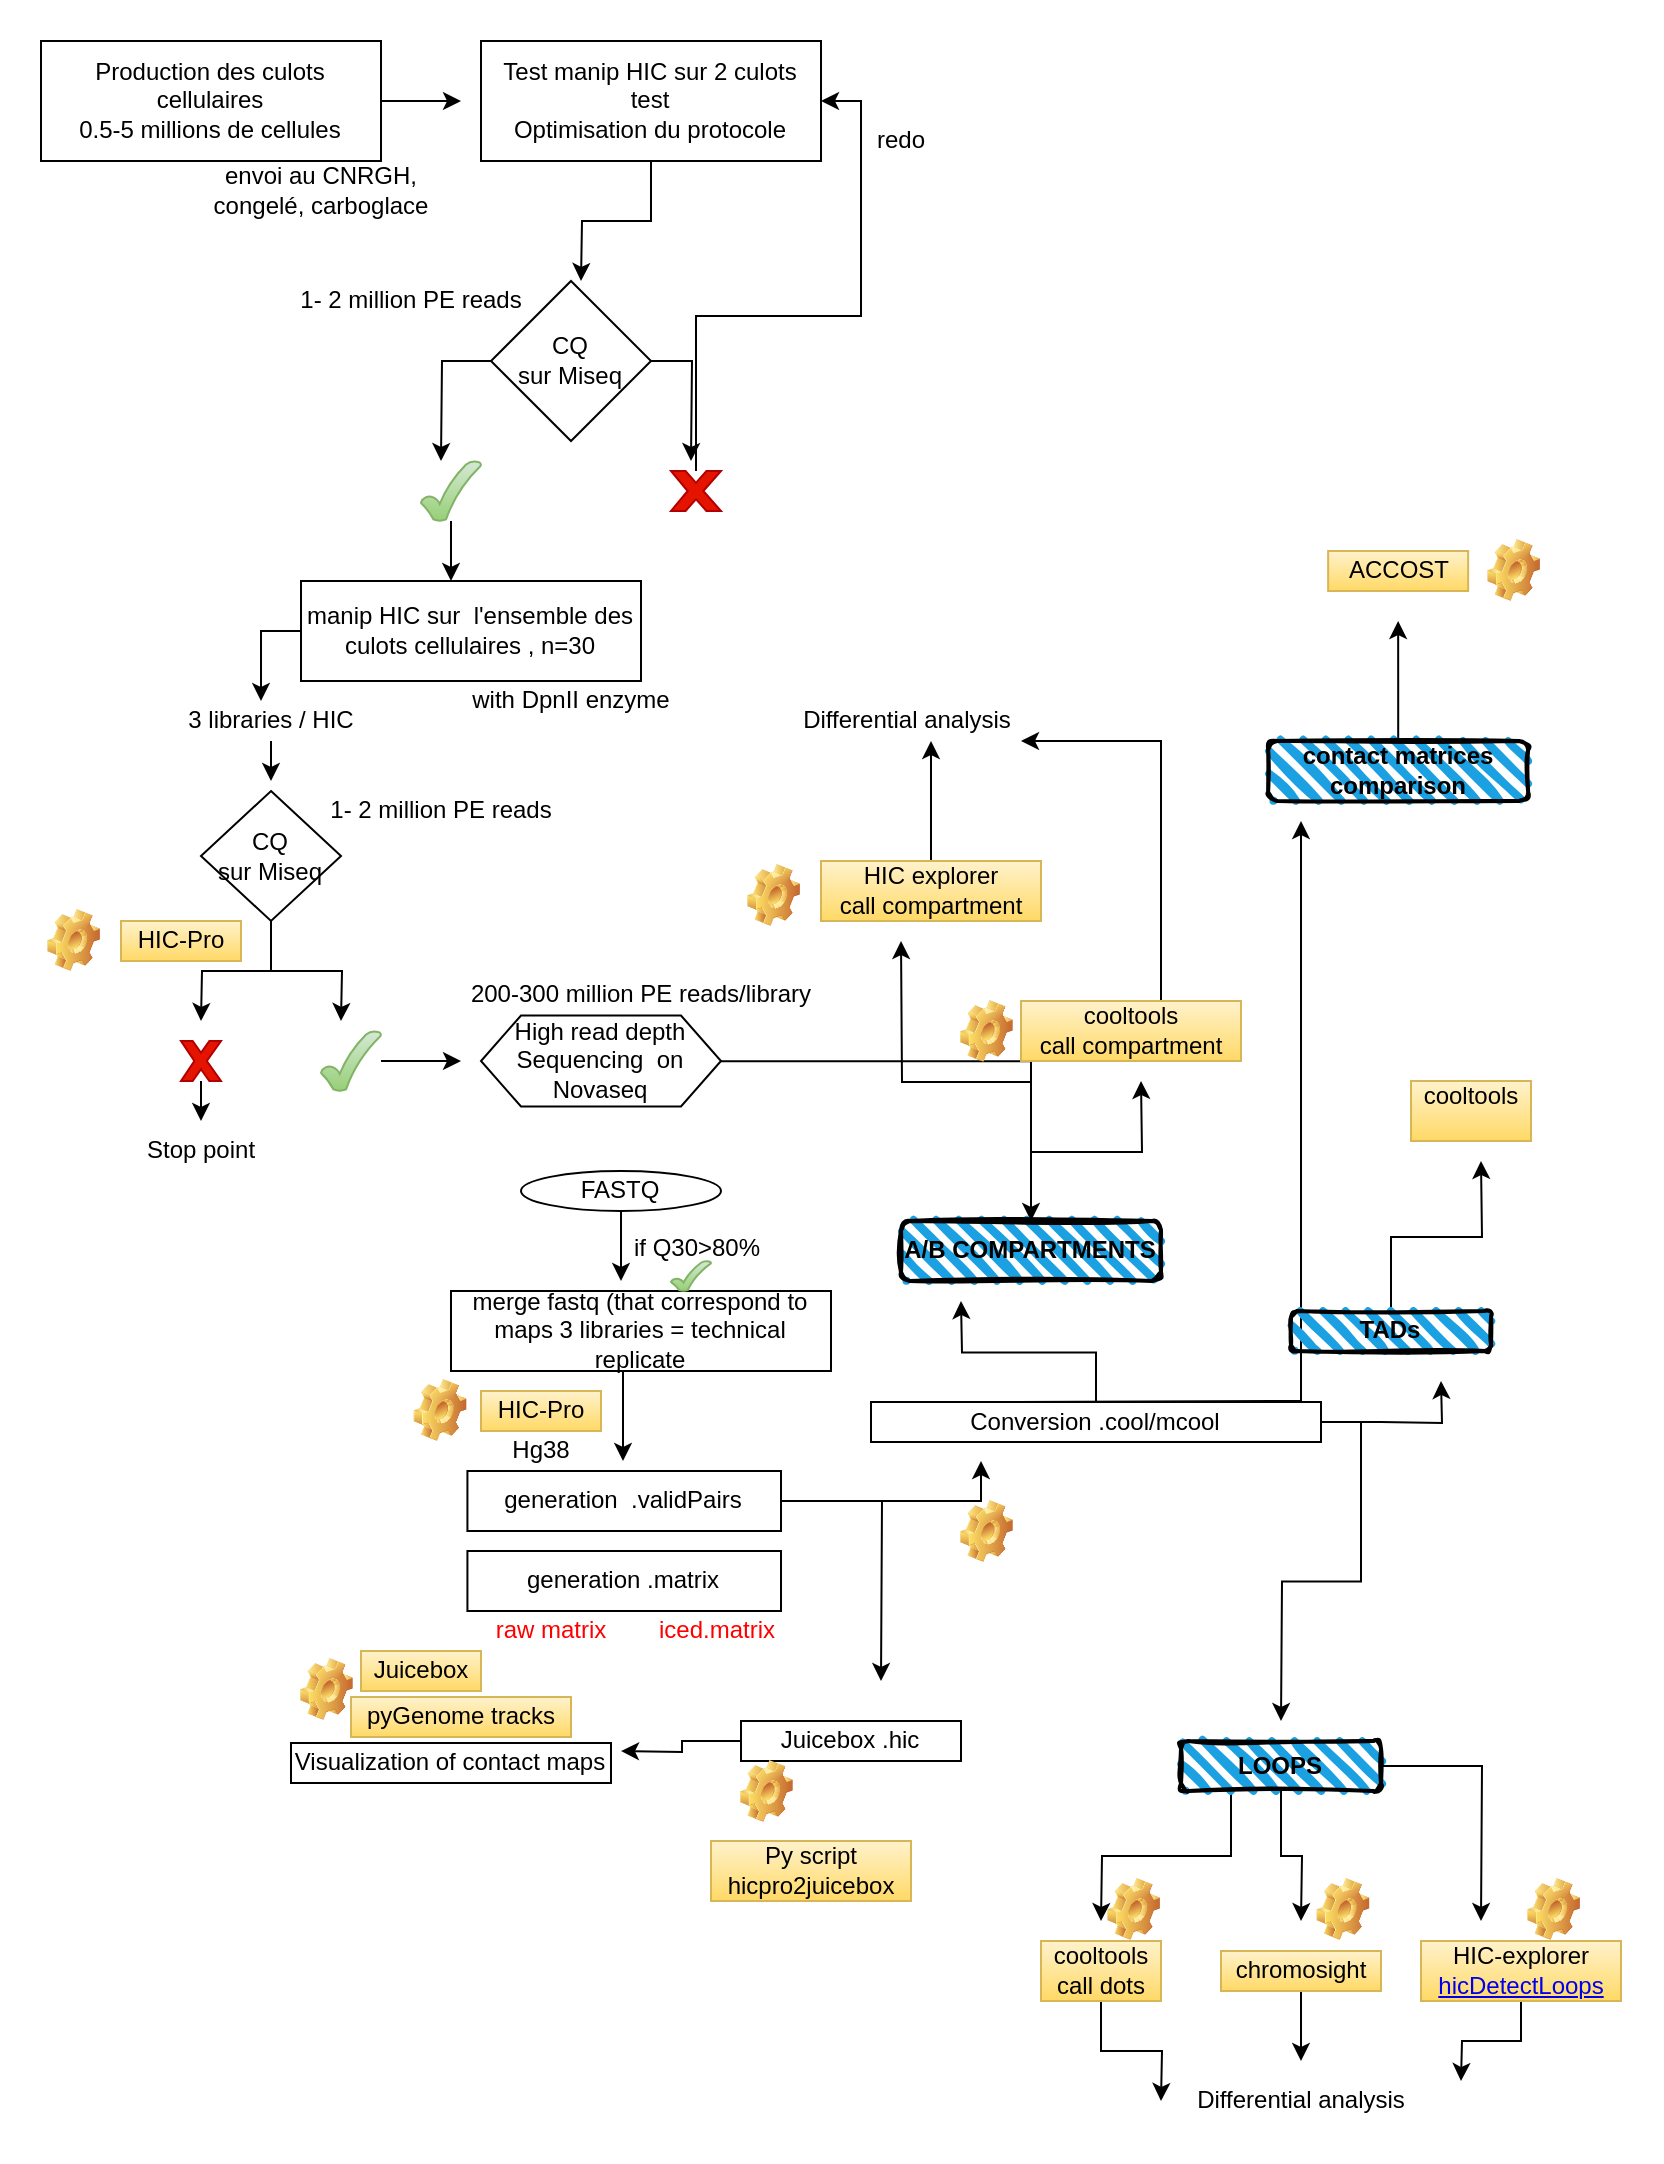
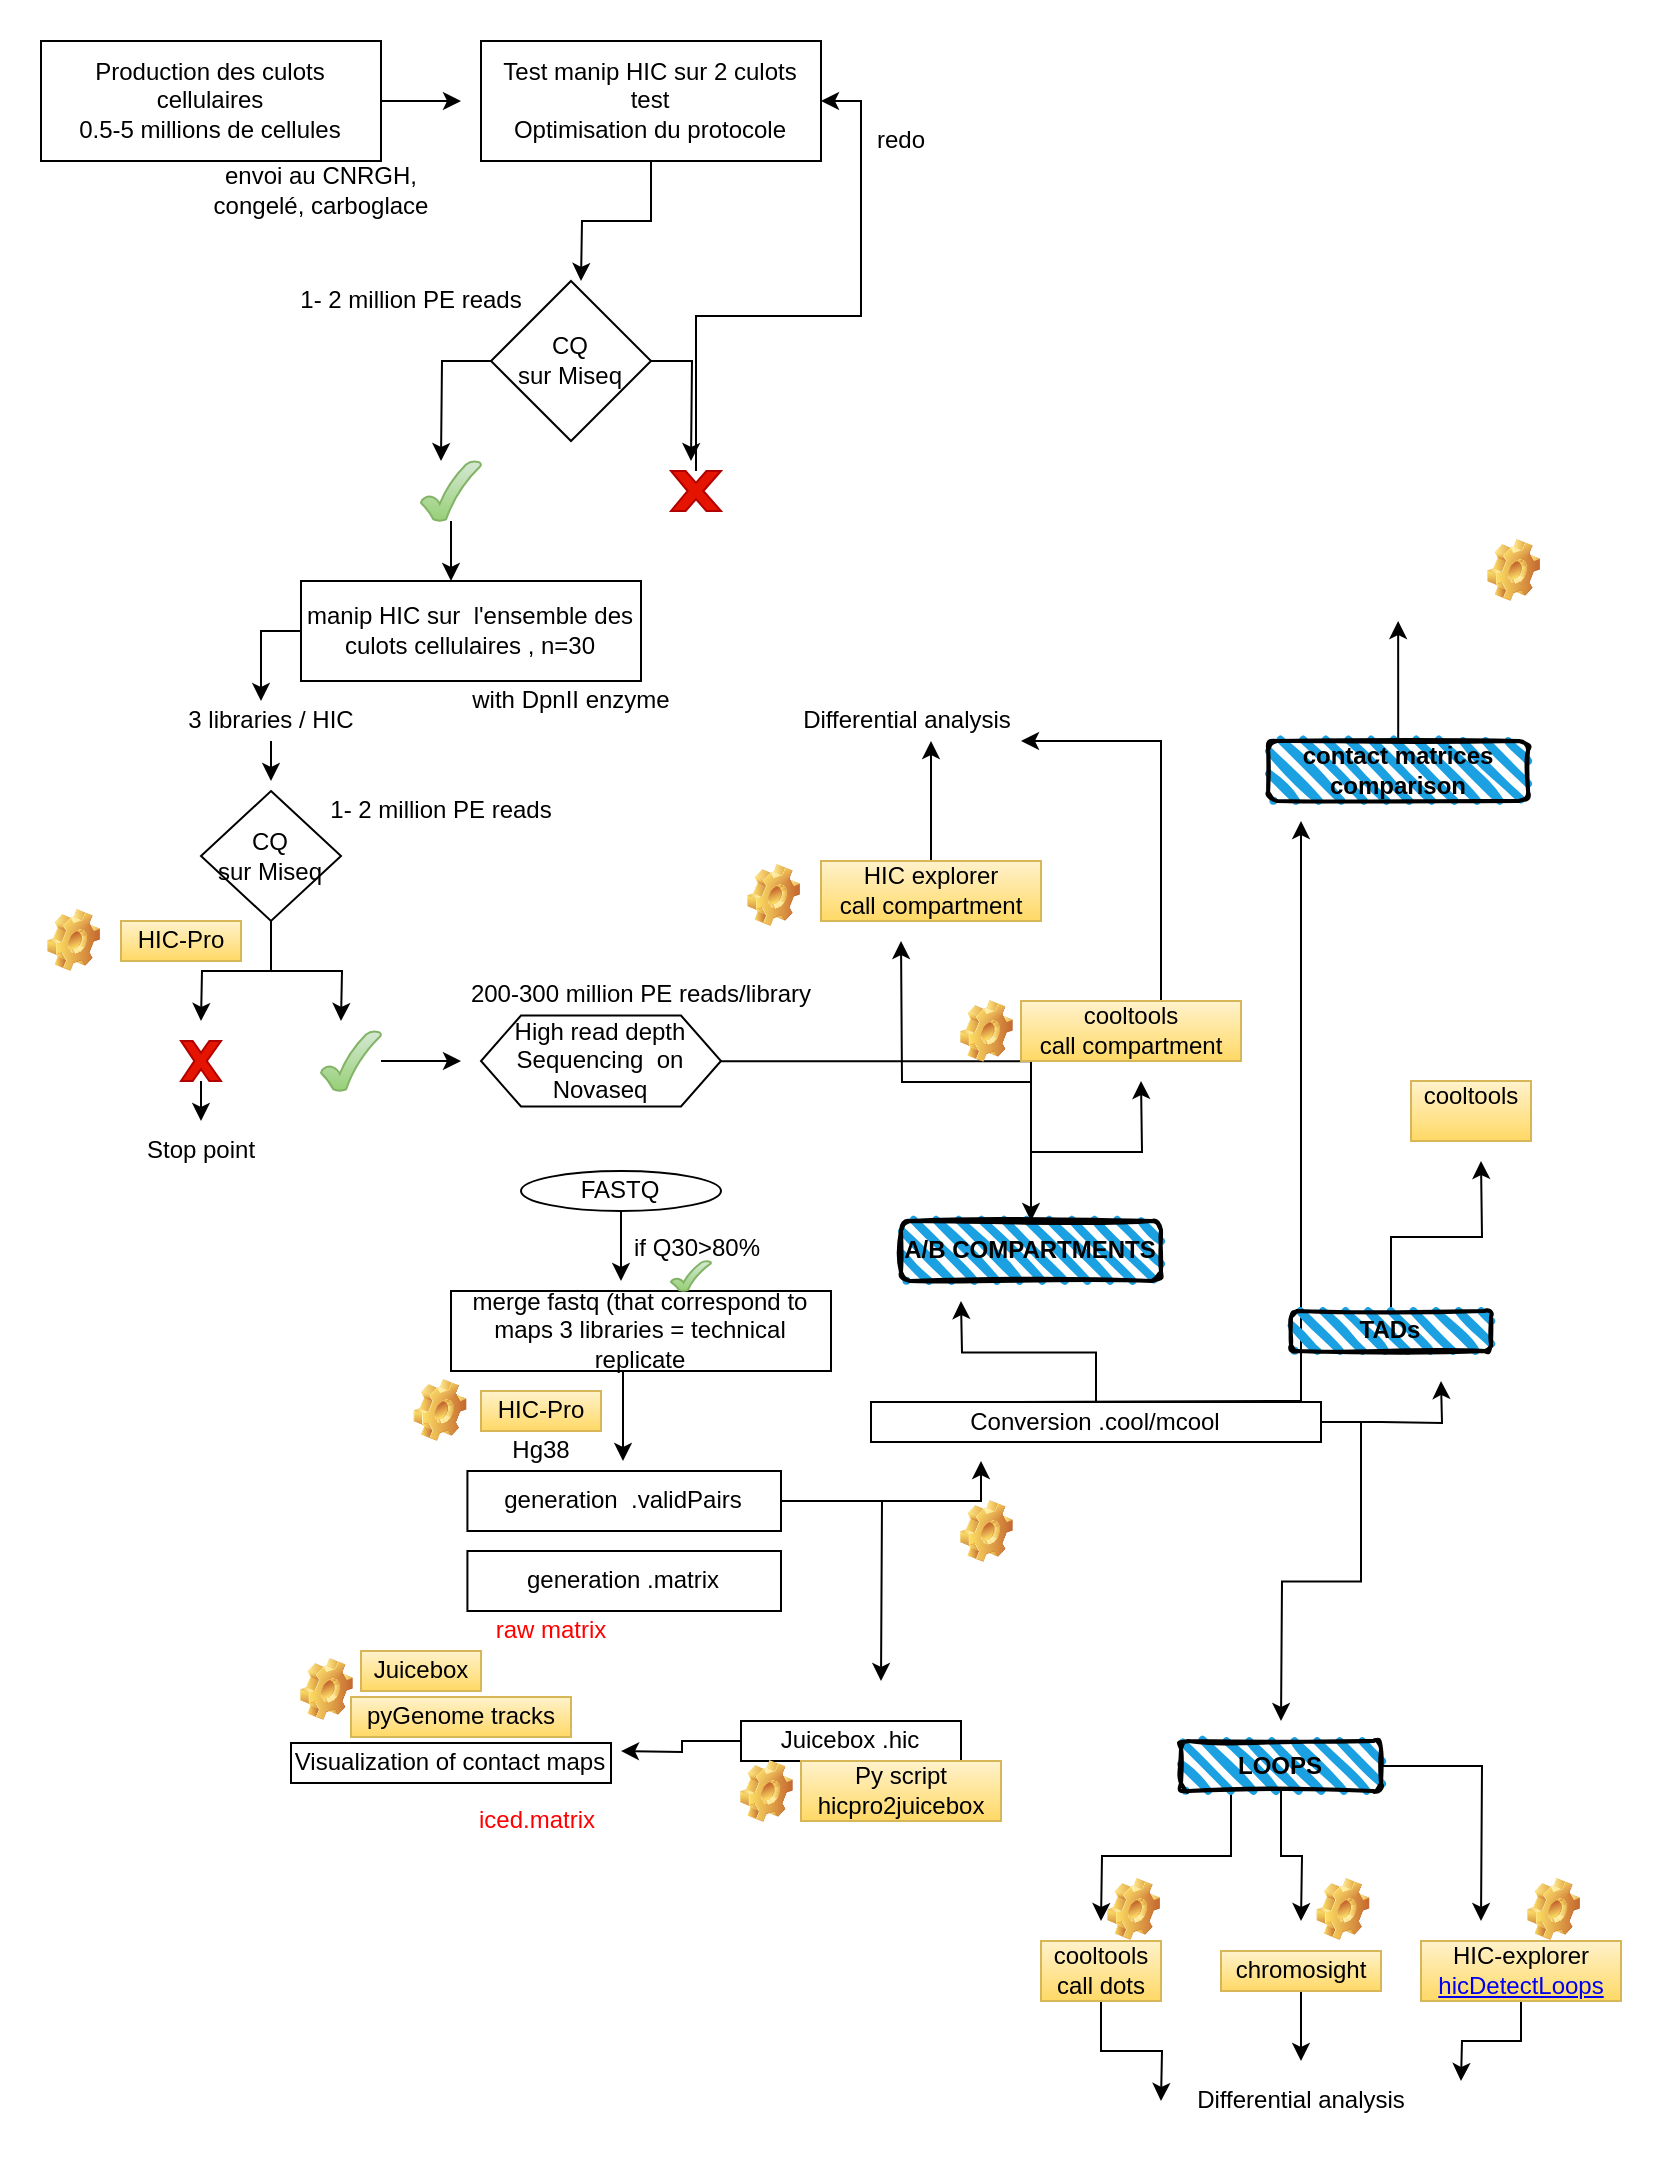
(1398, 571) -> none
(717, 1631) -> (537, 1821)
(811, 1871) -> (901, 1791)
